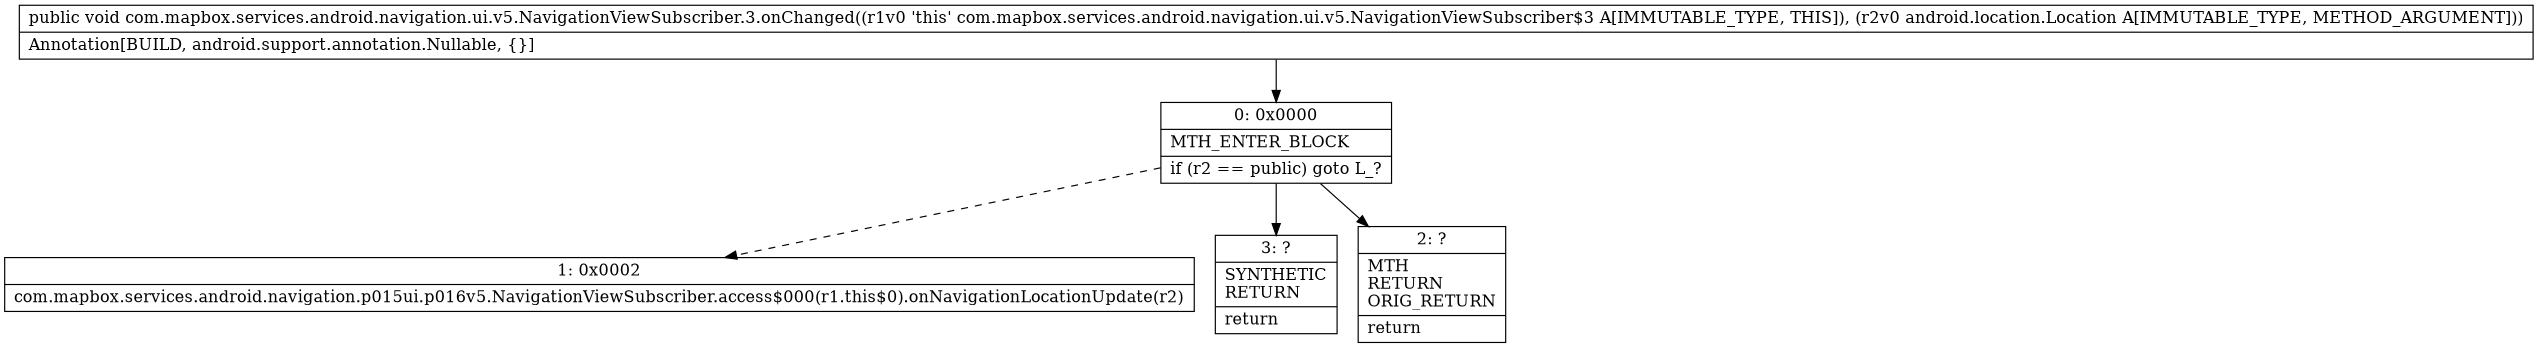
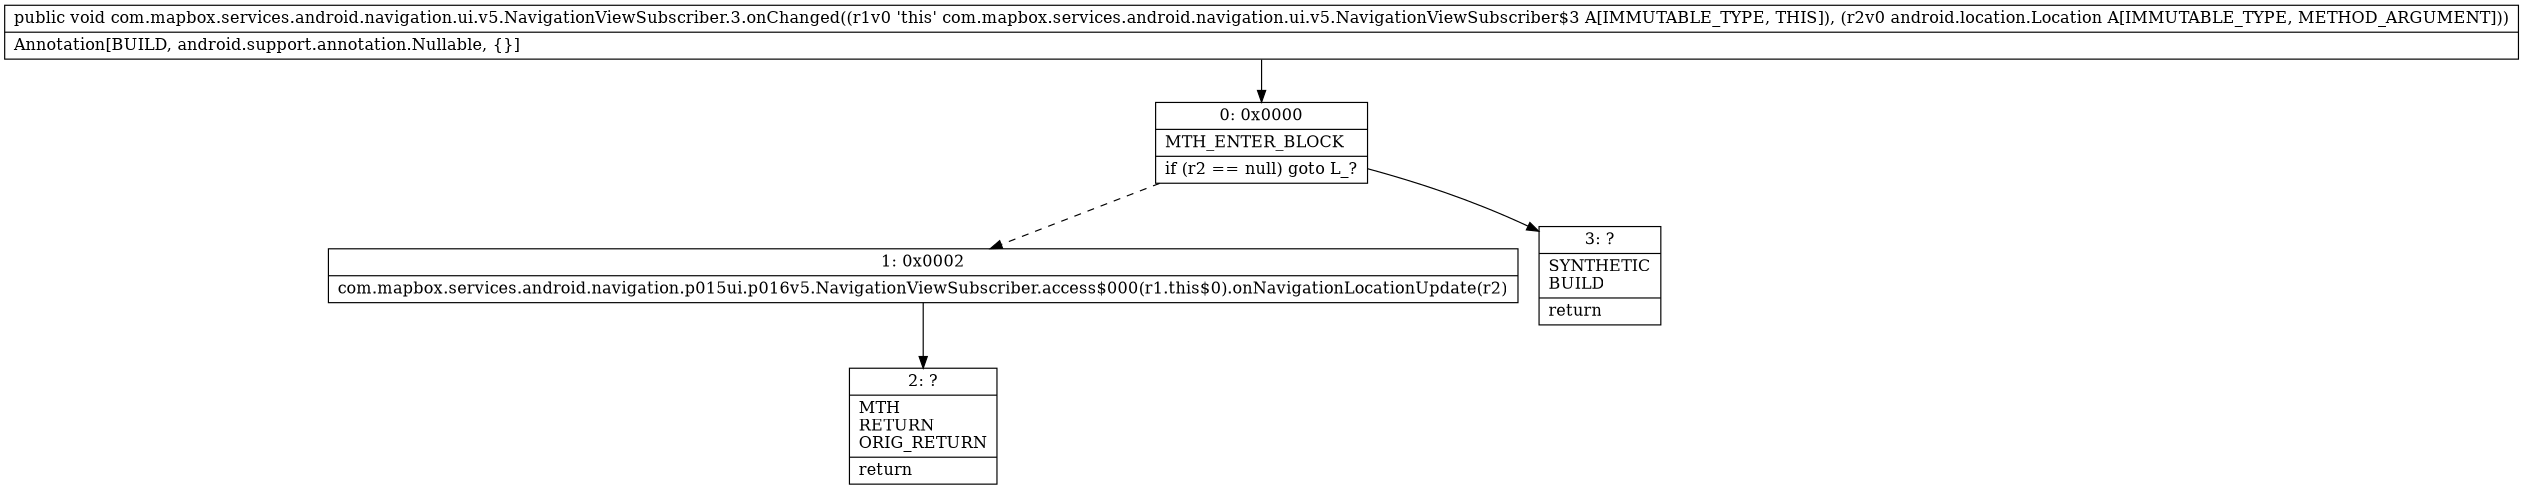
(1276, 169) -> (1262, 169)
(1340, 201) -> (923, 330)
(1263, 293) -> (1577, 284)
